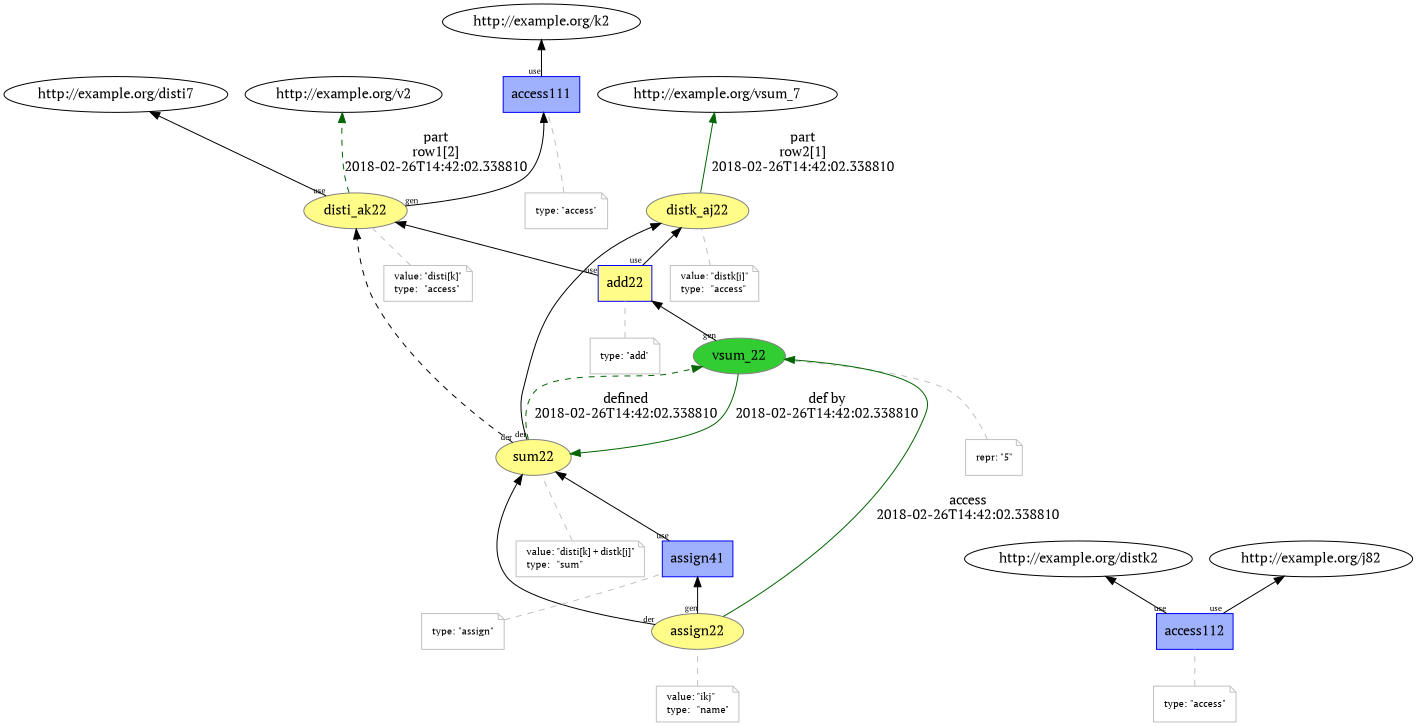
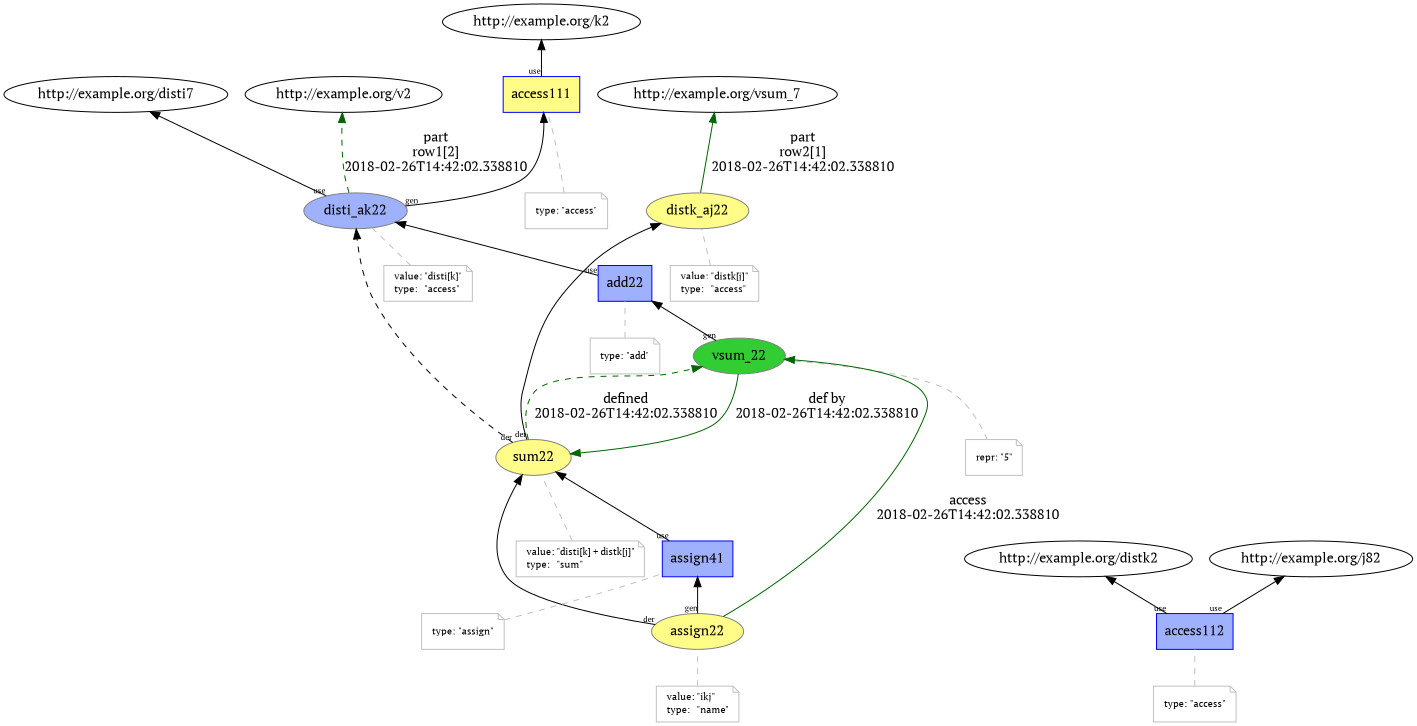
(541, 94) -> (541, 94)
(356, 211) -> (356, 211)
(658, 250) -> none
(625, 283) -> (625, 283)
